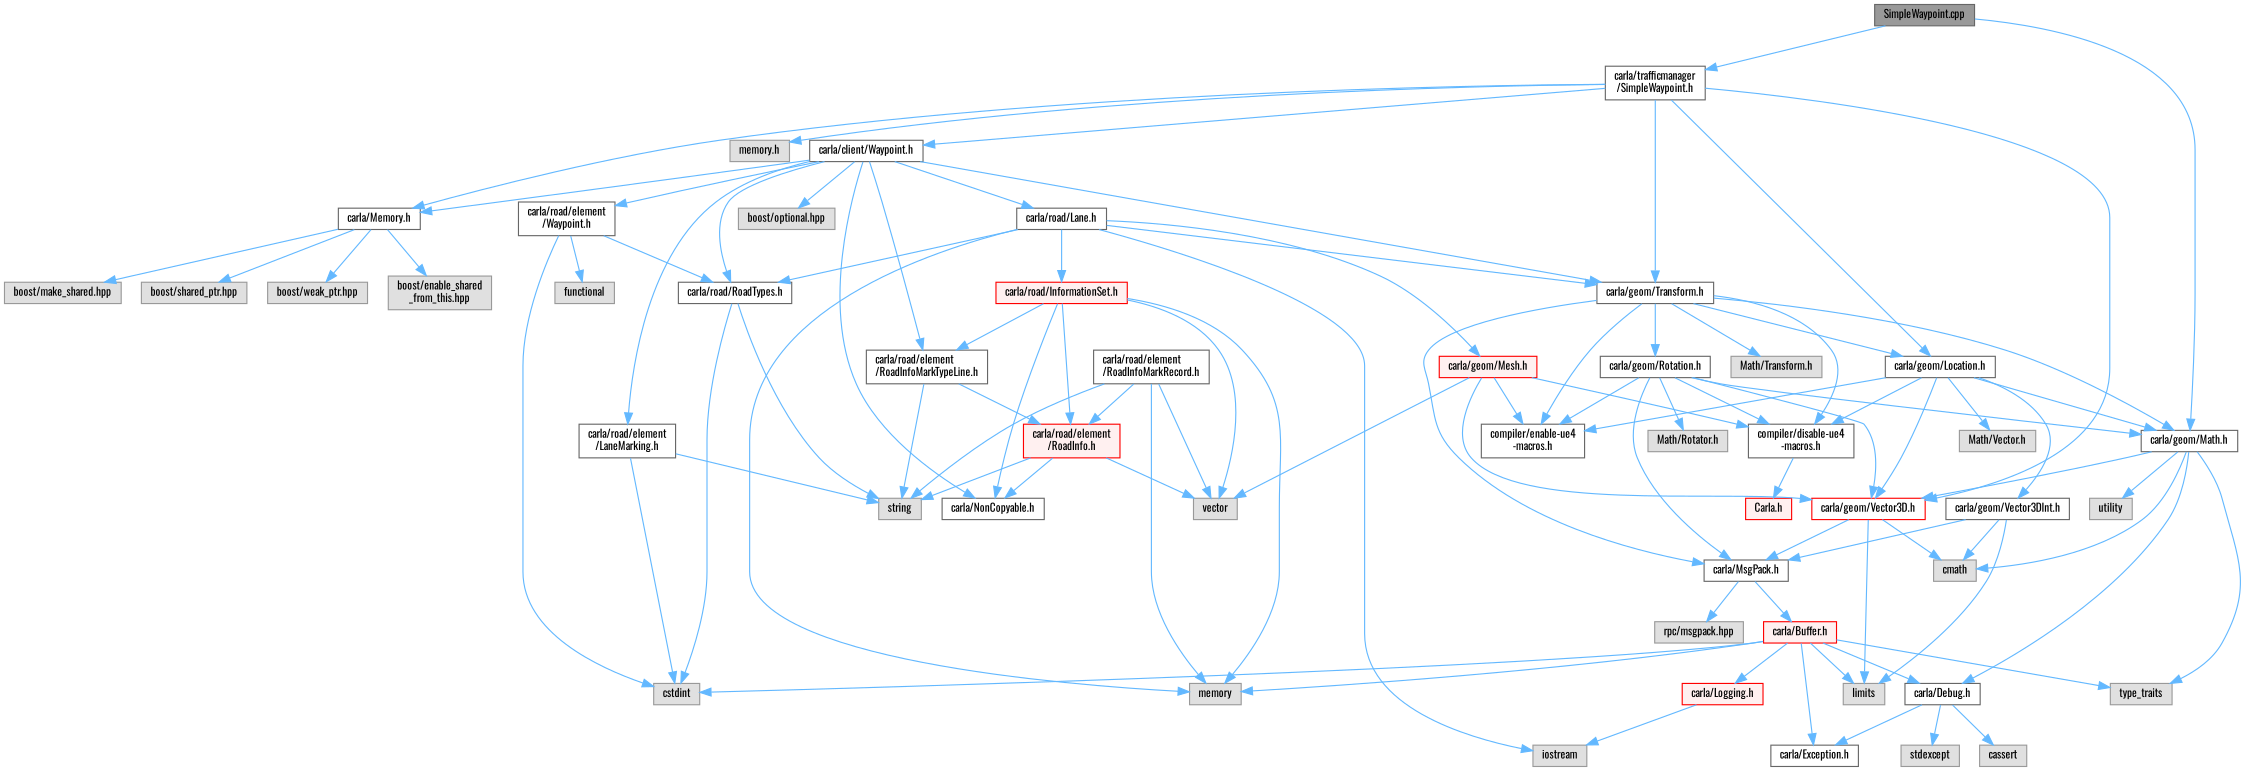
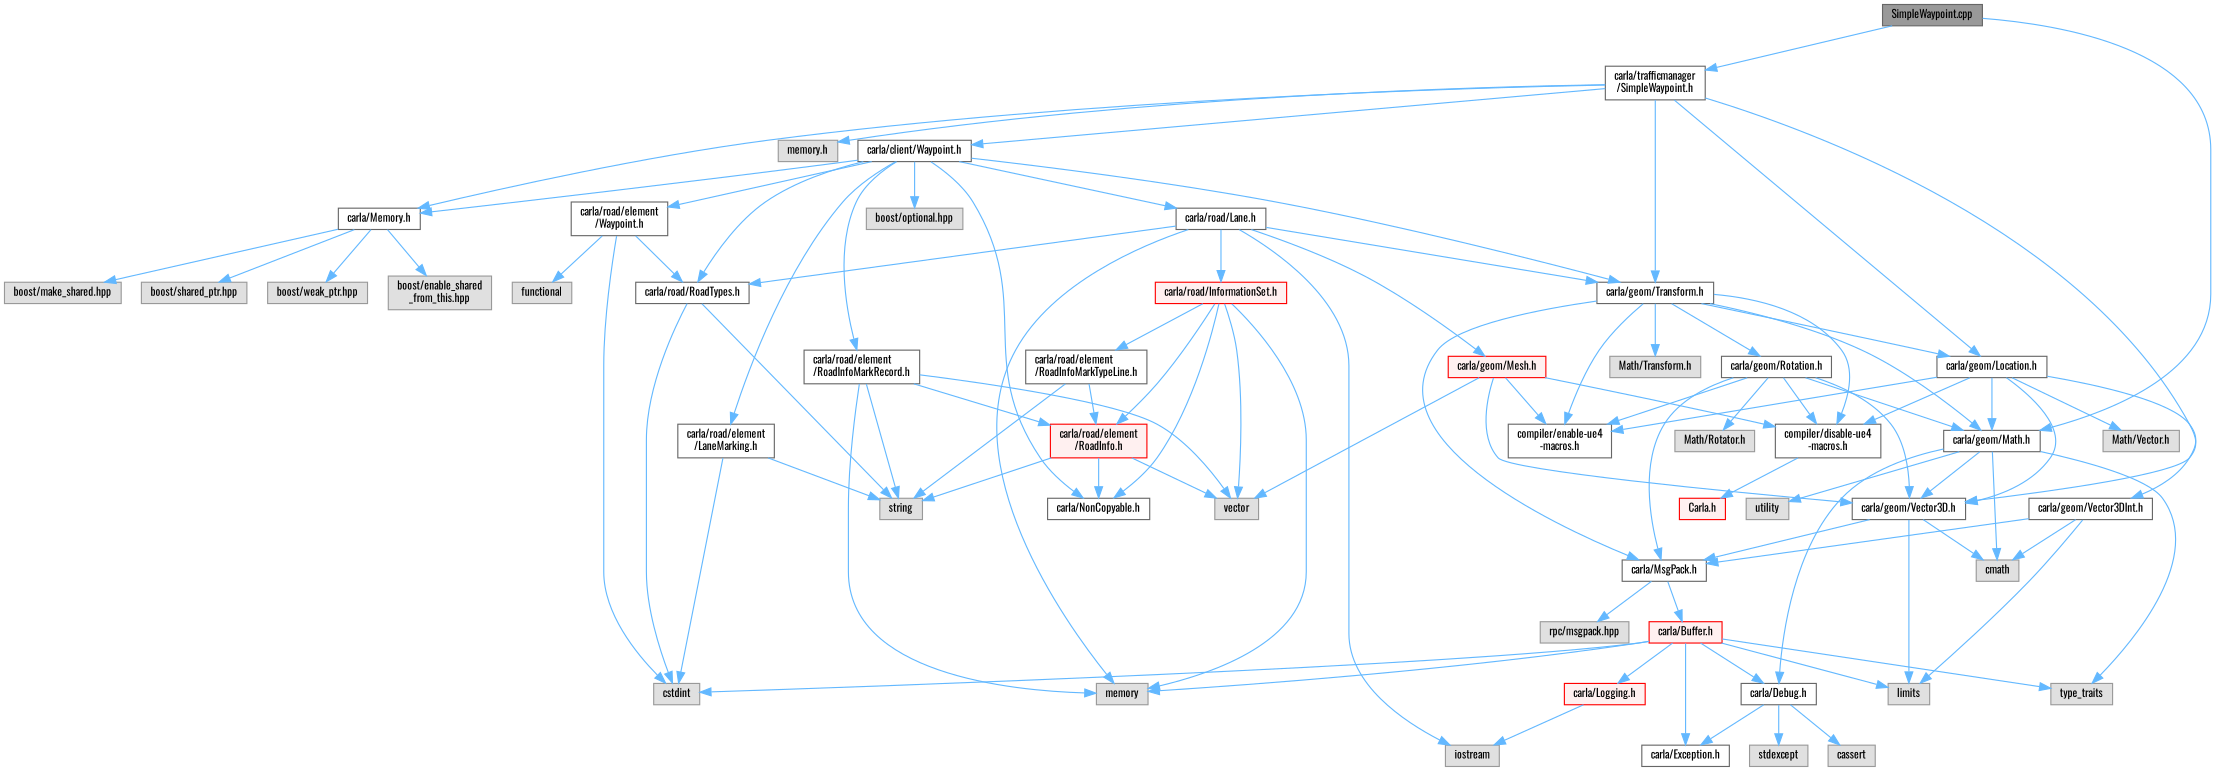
(895, 245) -> (846, 241)
(1868, 509) -> (1909, 509)
